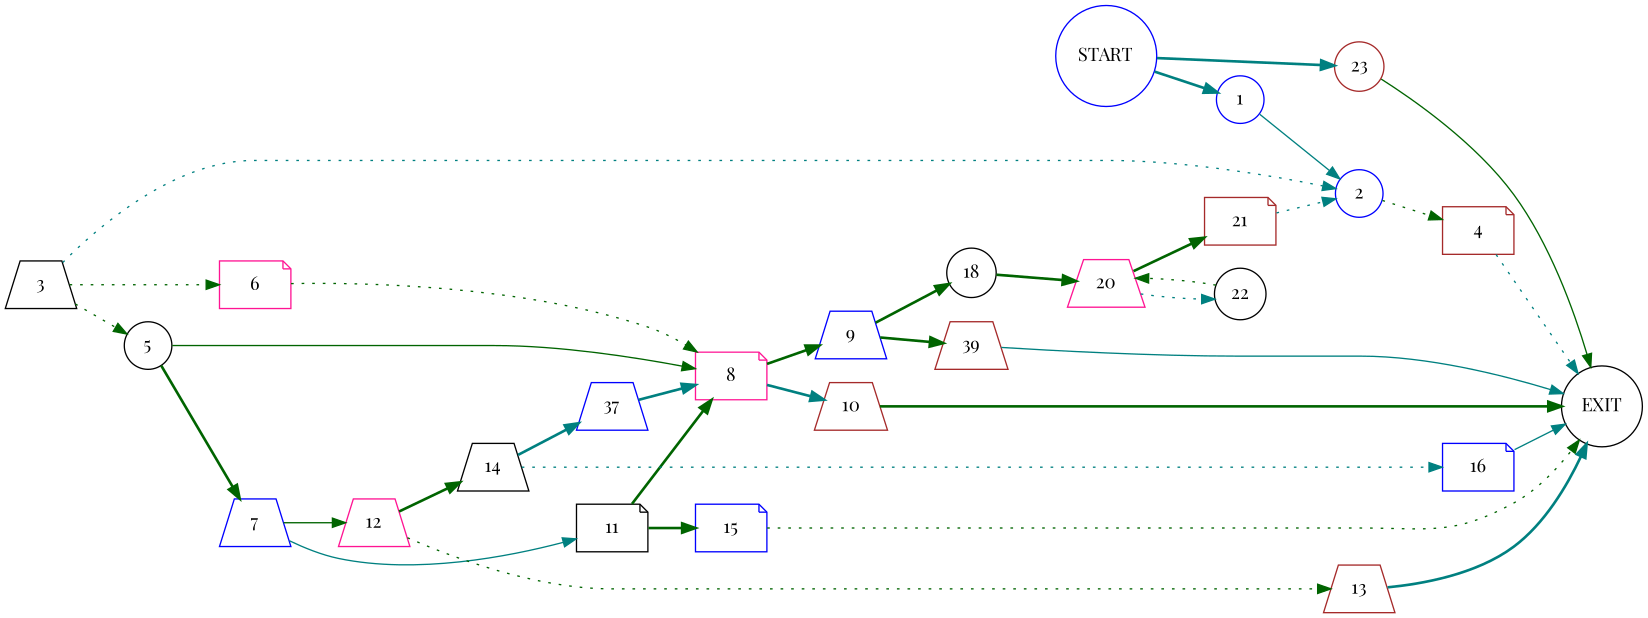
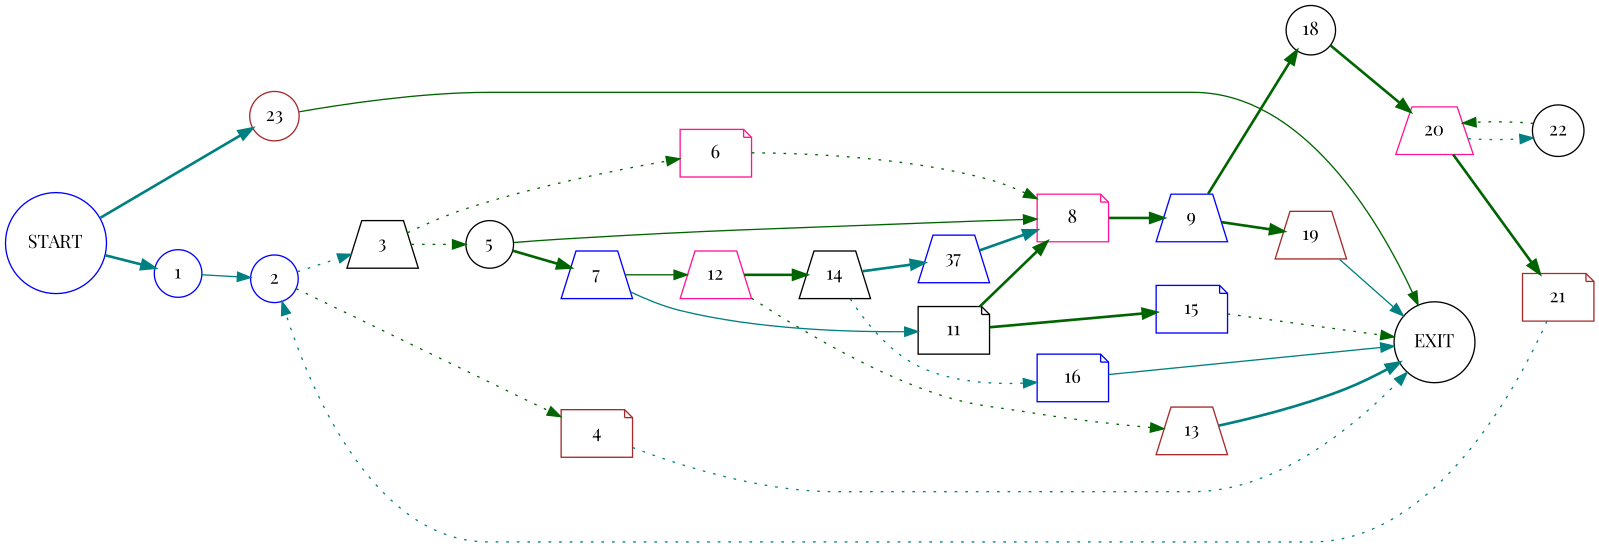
(678, 160) -> (318, 265)
(971, 346) -> (1311, 235)
(851, 406) -> none
